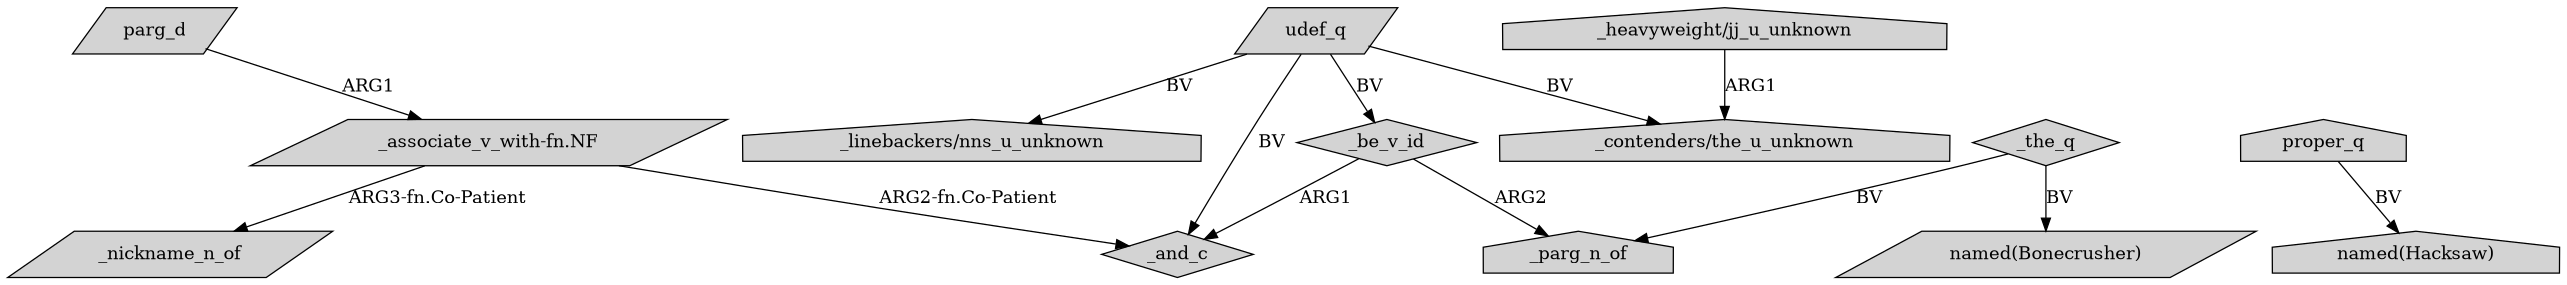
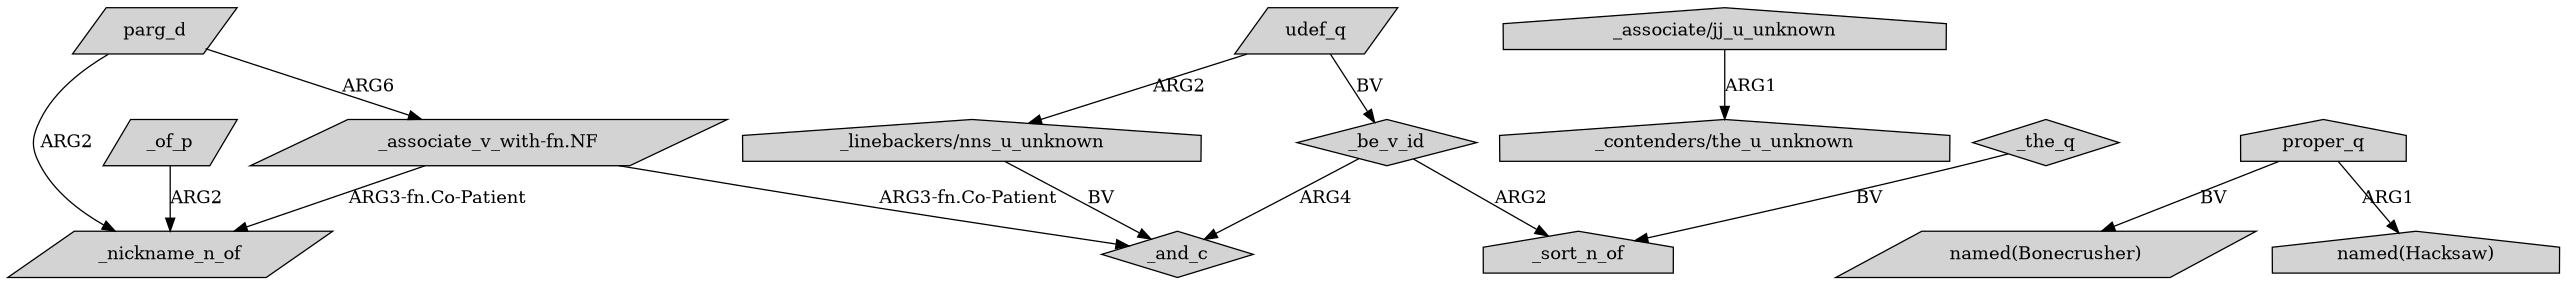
(1725, 31) -> (1725, 31)
(1508, 83) -> none
(369, 87) -> (369, 87)
(1179, 87) -> (1179, 87)
(1247, 138) -> (1072, 197)
none -> (34, 139)
none -> (170, 143)
(2046, 192) -> (2196, 194)
(969, 198) -> (969, 198)
(1326, 198) -> (1326, 198)
(2388, 198) -> (2388, 198)
(1578, 254) -> (1578, 254)
